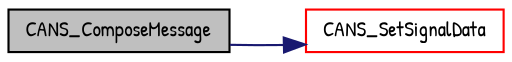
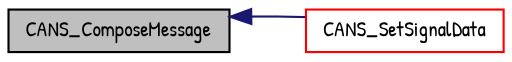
(257, 45) -> (278, 17)
